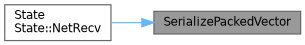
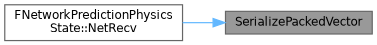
(58, 23) -> (94, 23)
